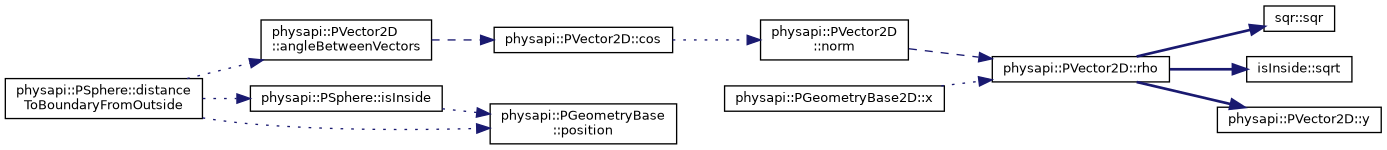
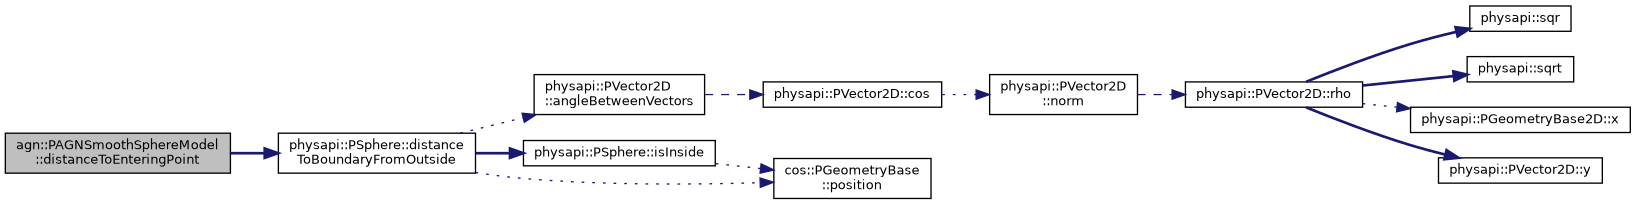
(1299, 19) -> (1520, 19)
(1299, 69) -> (1520, 69)
(960, 84) -> (1380, 105)
(220, 99) -> (493, 153)
(583, 124) -> (852, 178)
none -> (118, 153)
